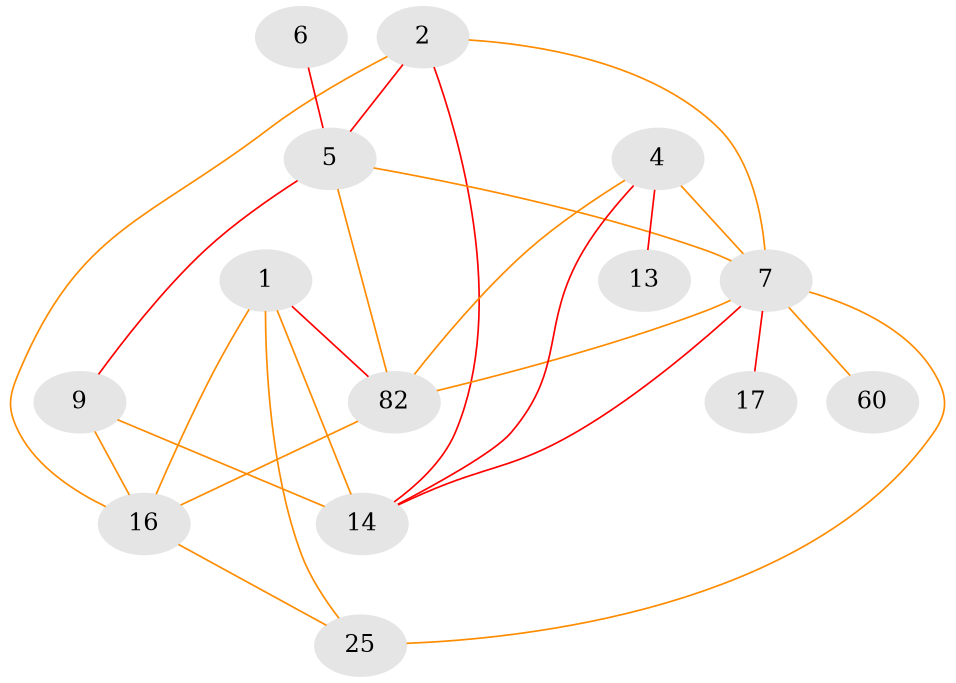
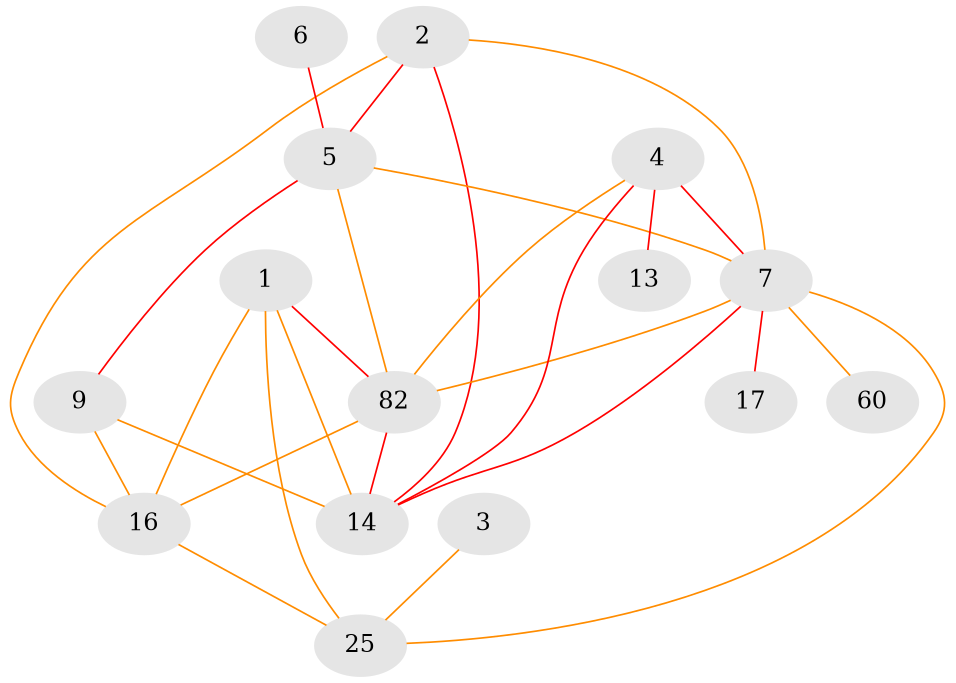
(712, 220) -> (712, 220)
none -> (378, 463)
none -> (484, 524)
